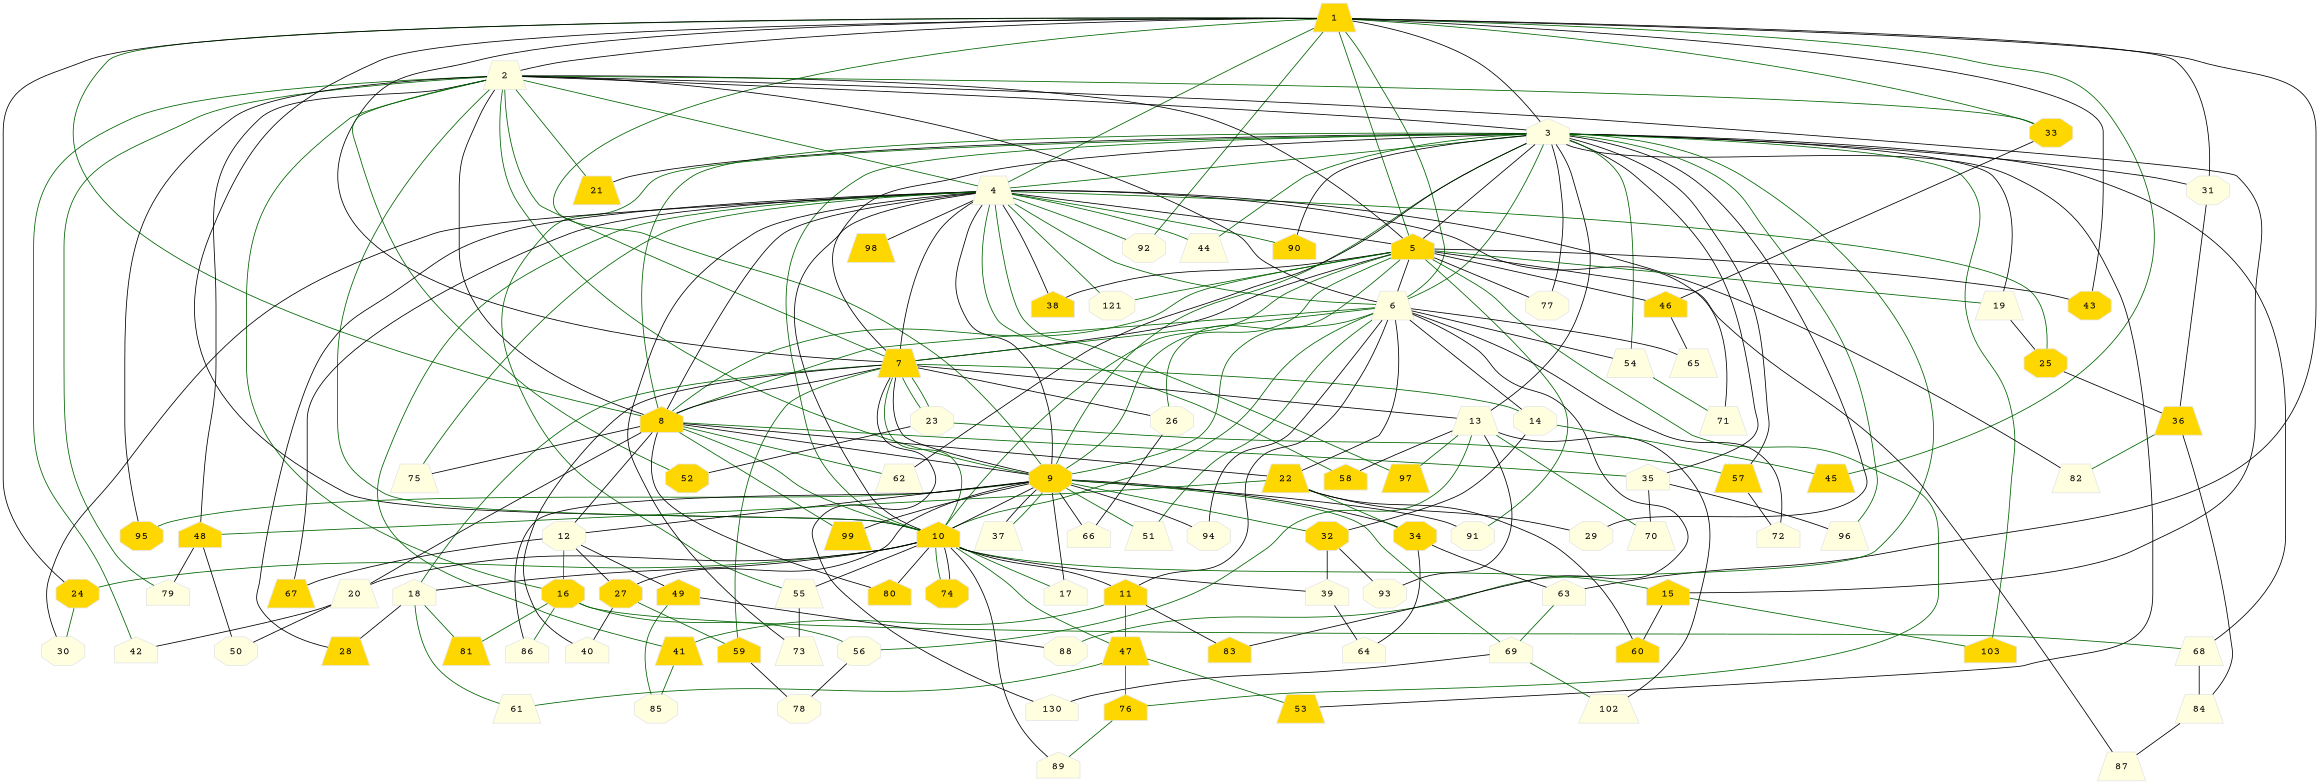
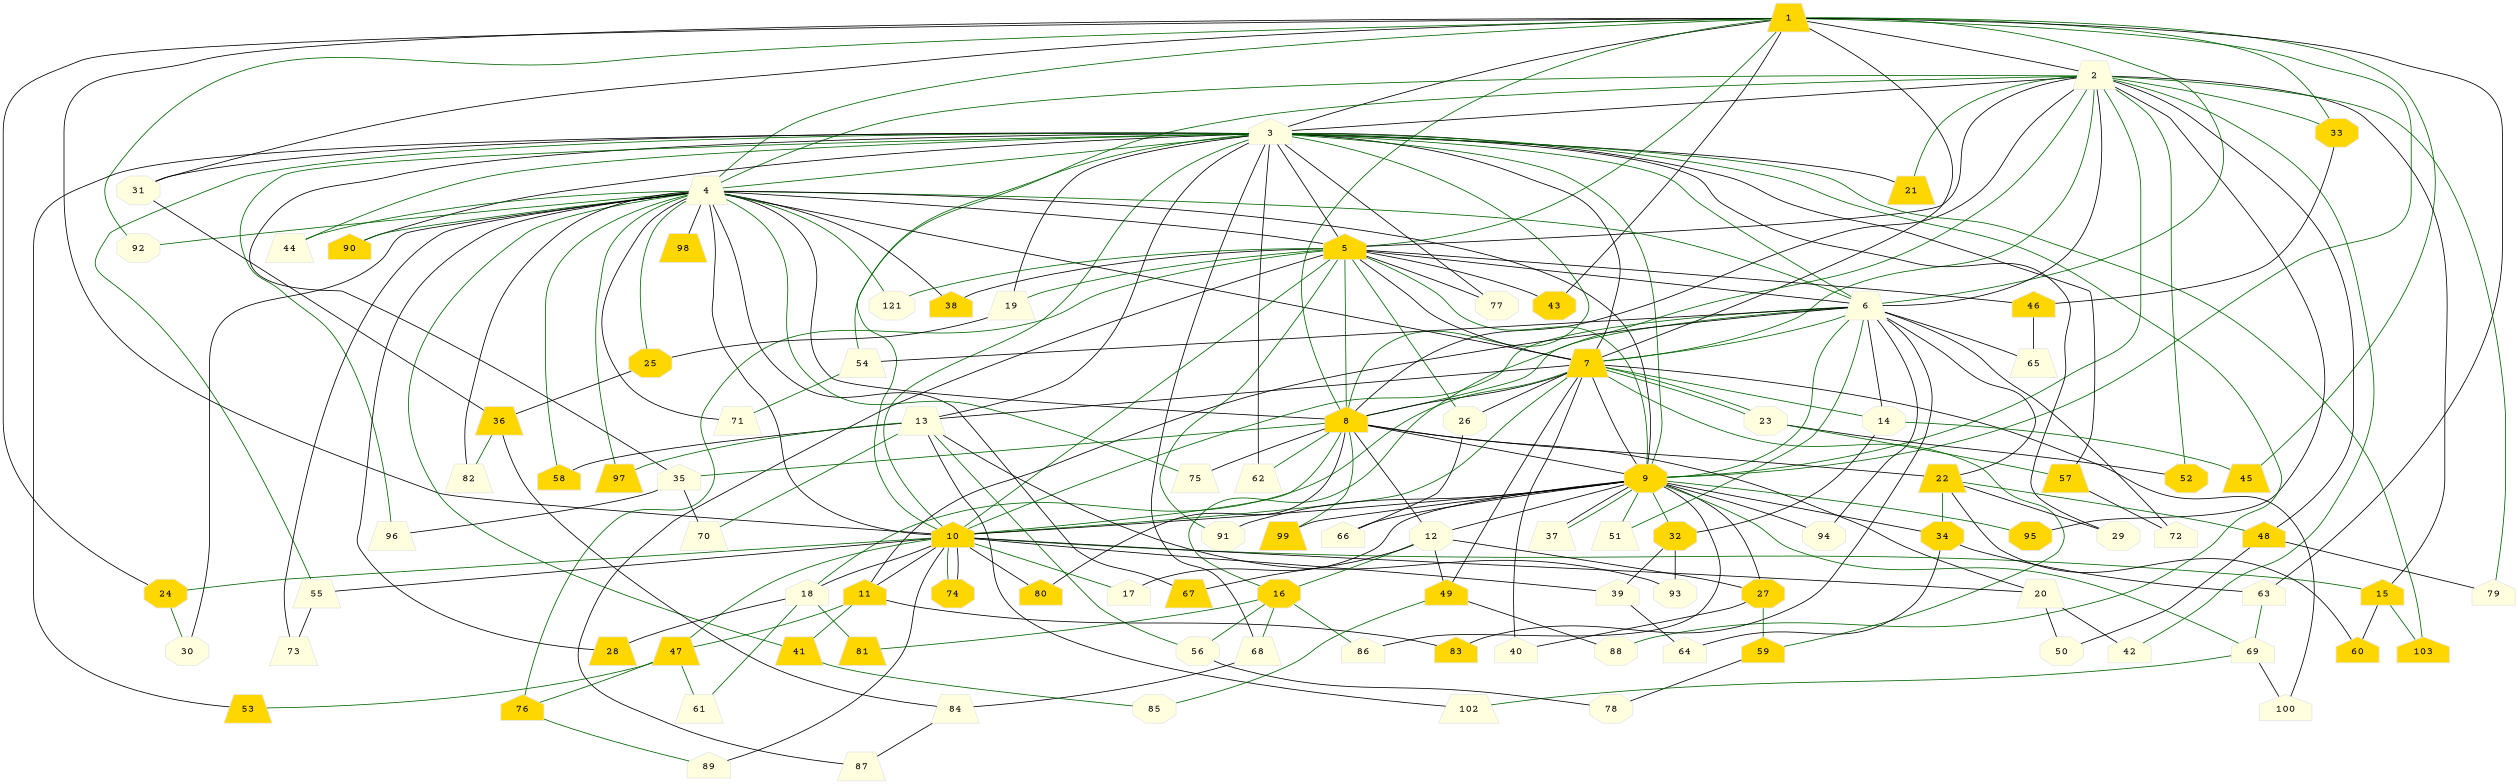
none -> (1514, 479)
(1052, 709) -> (2286, 709)
